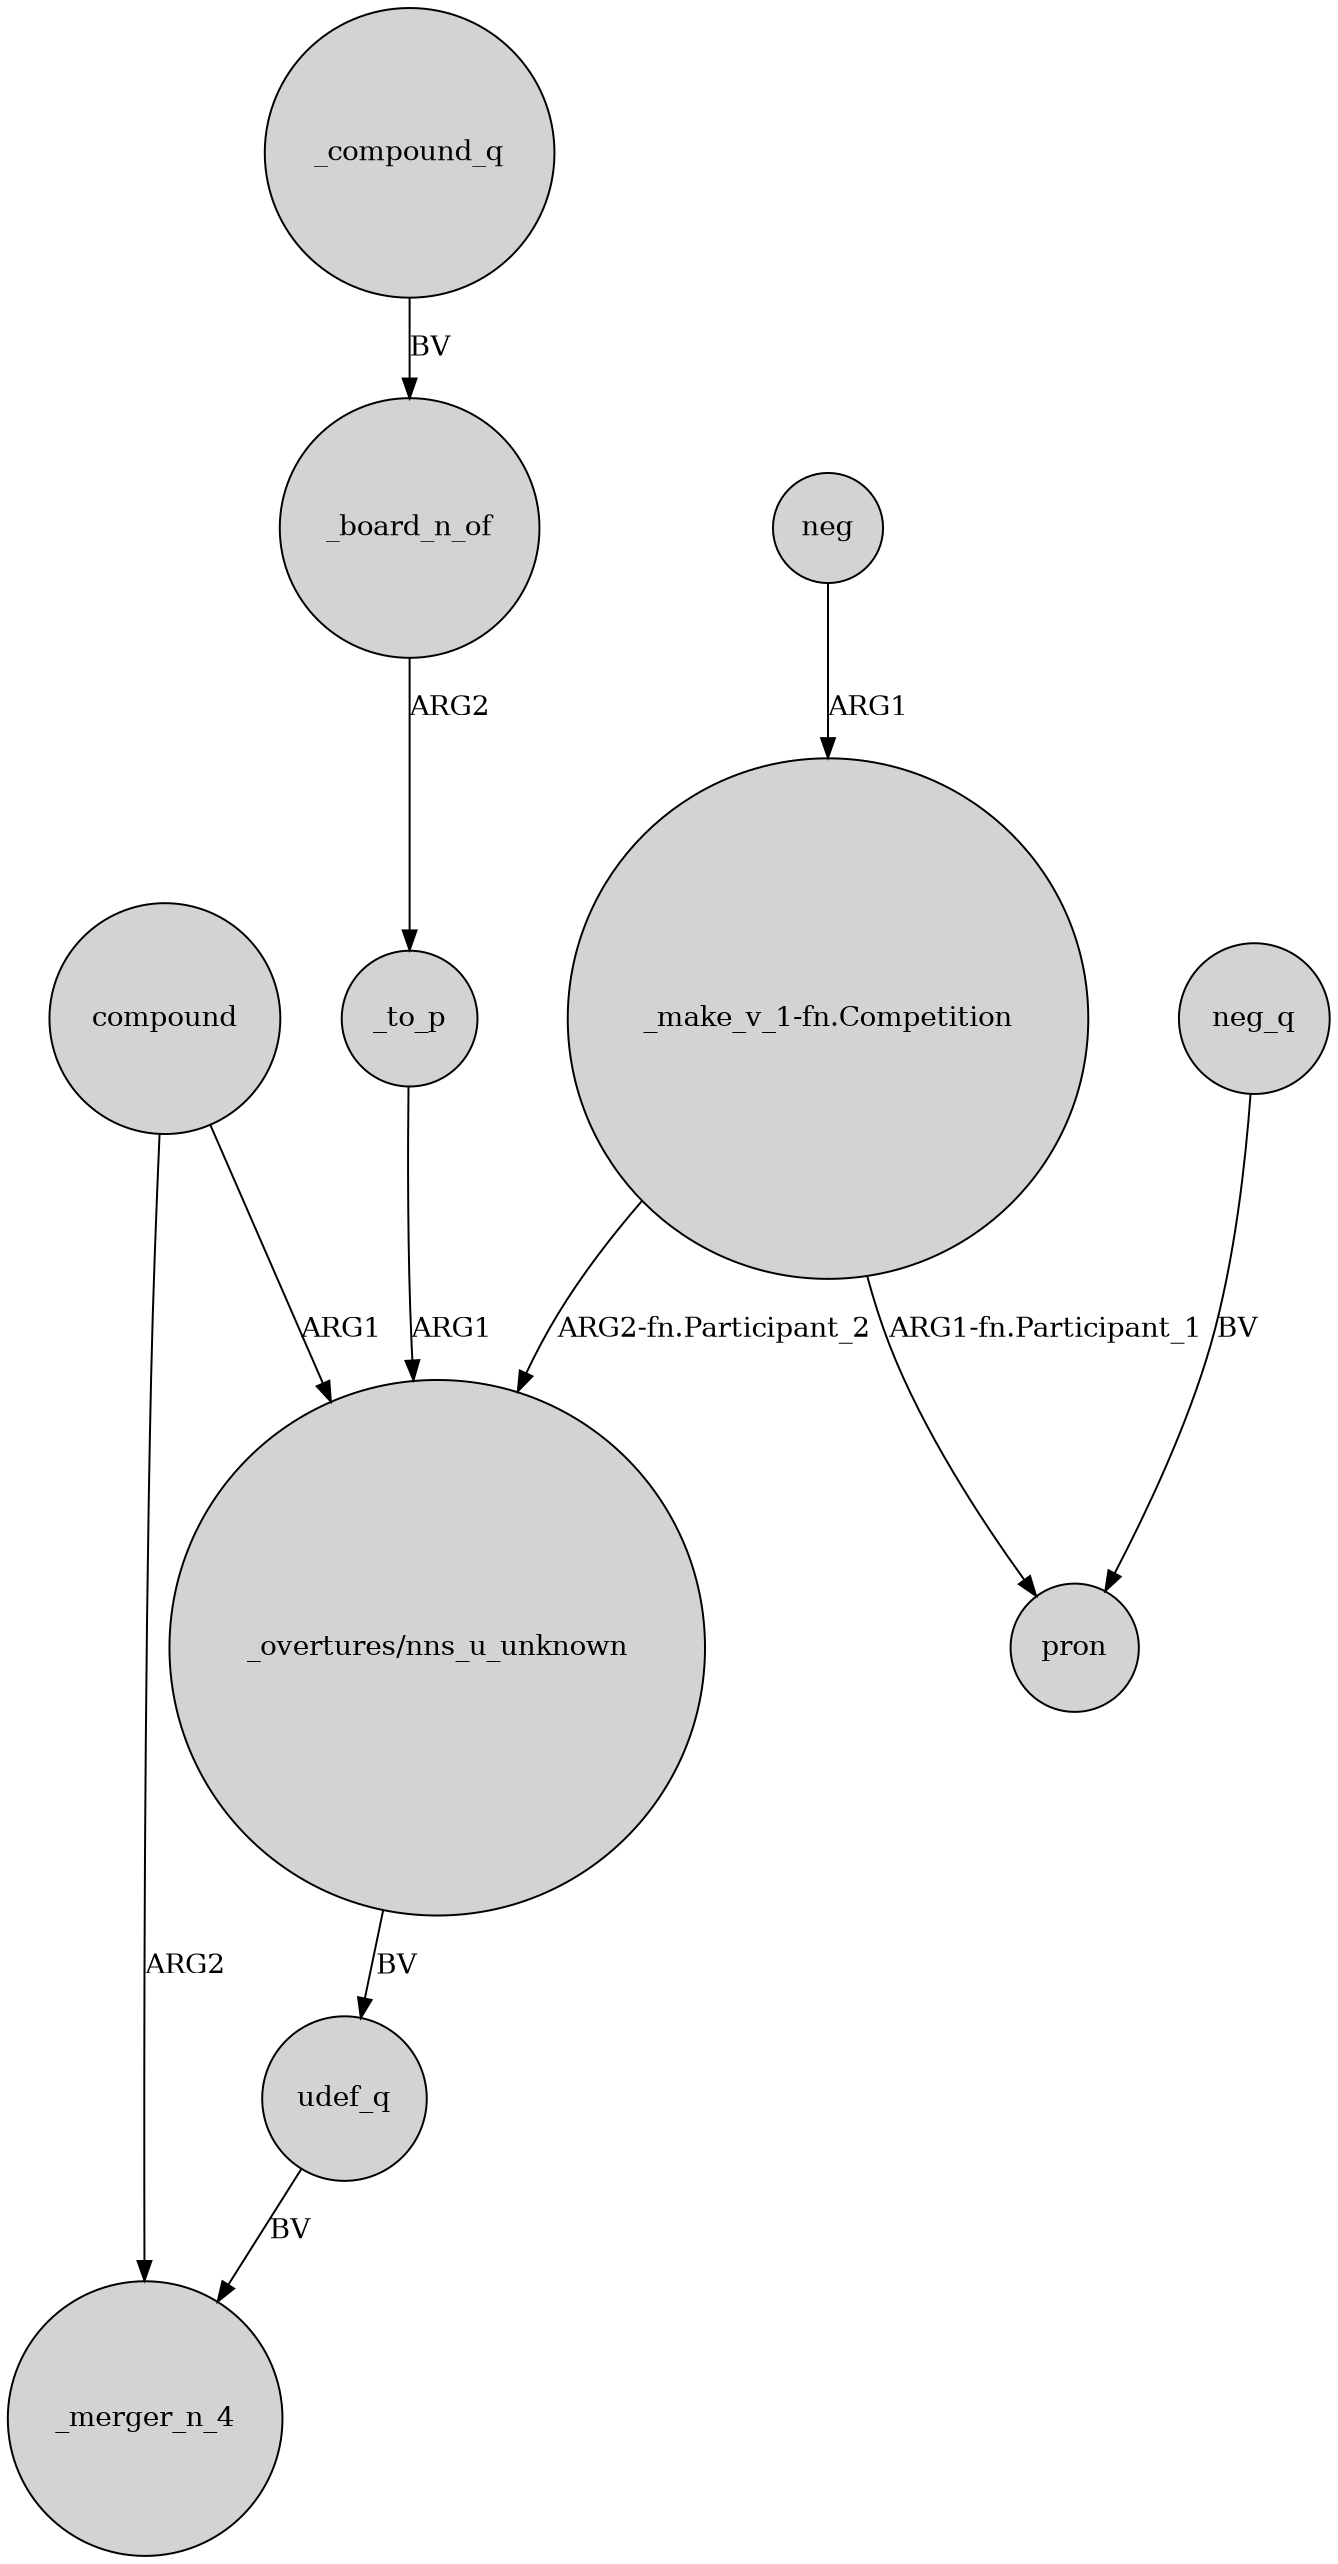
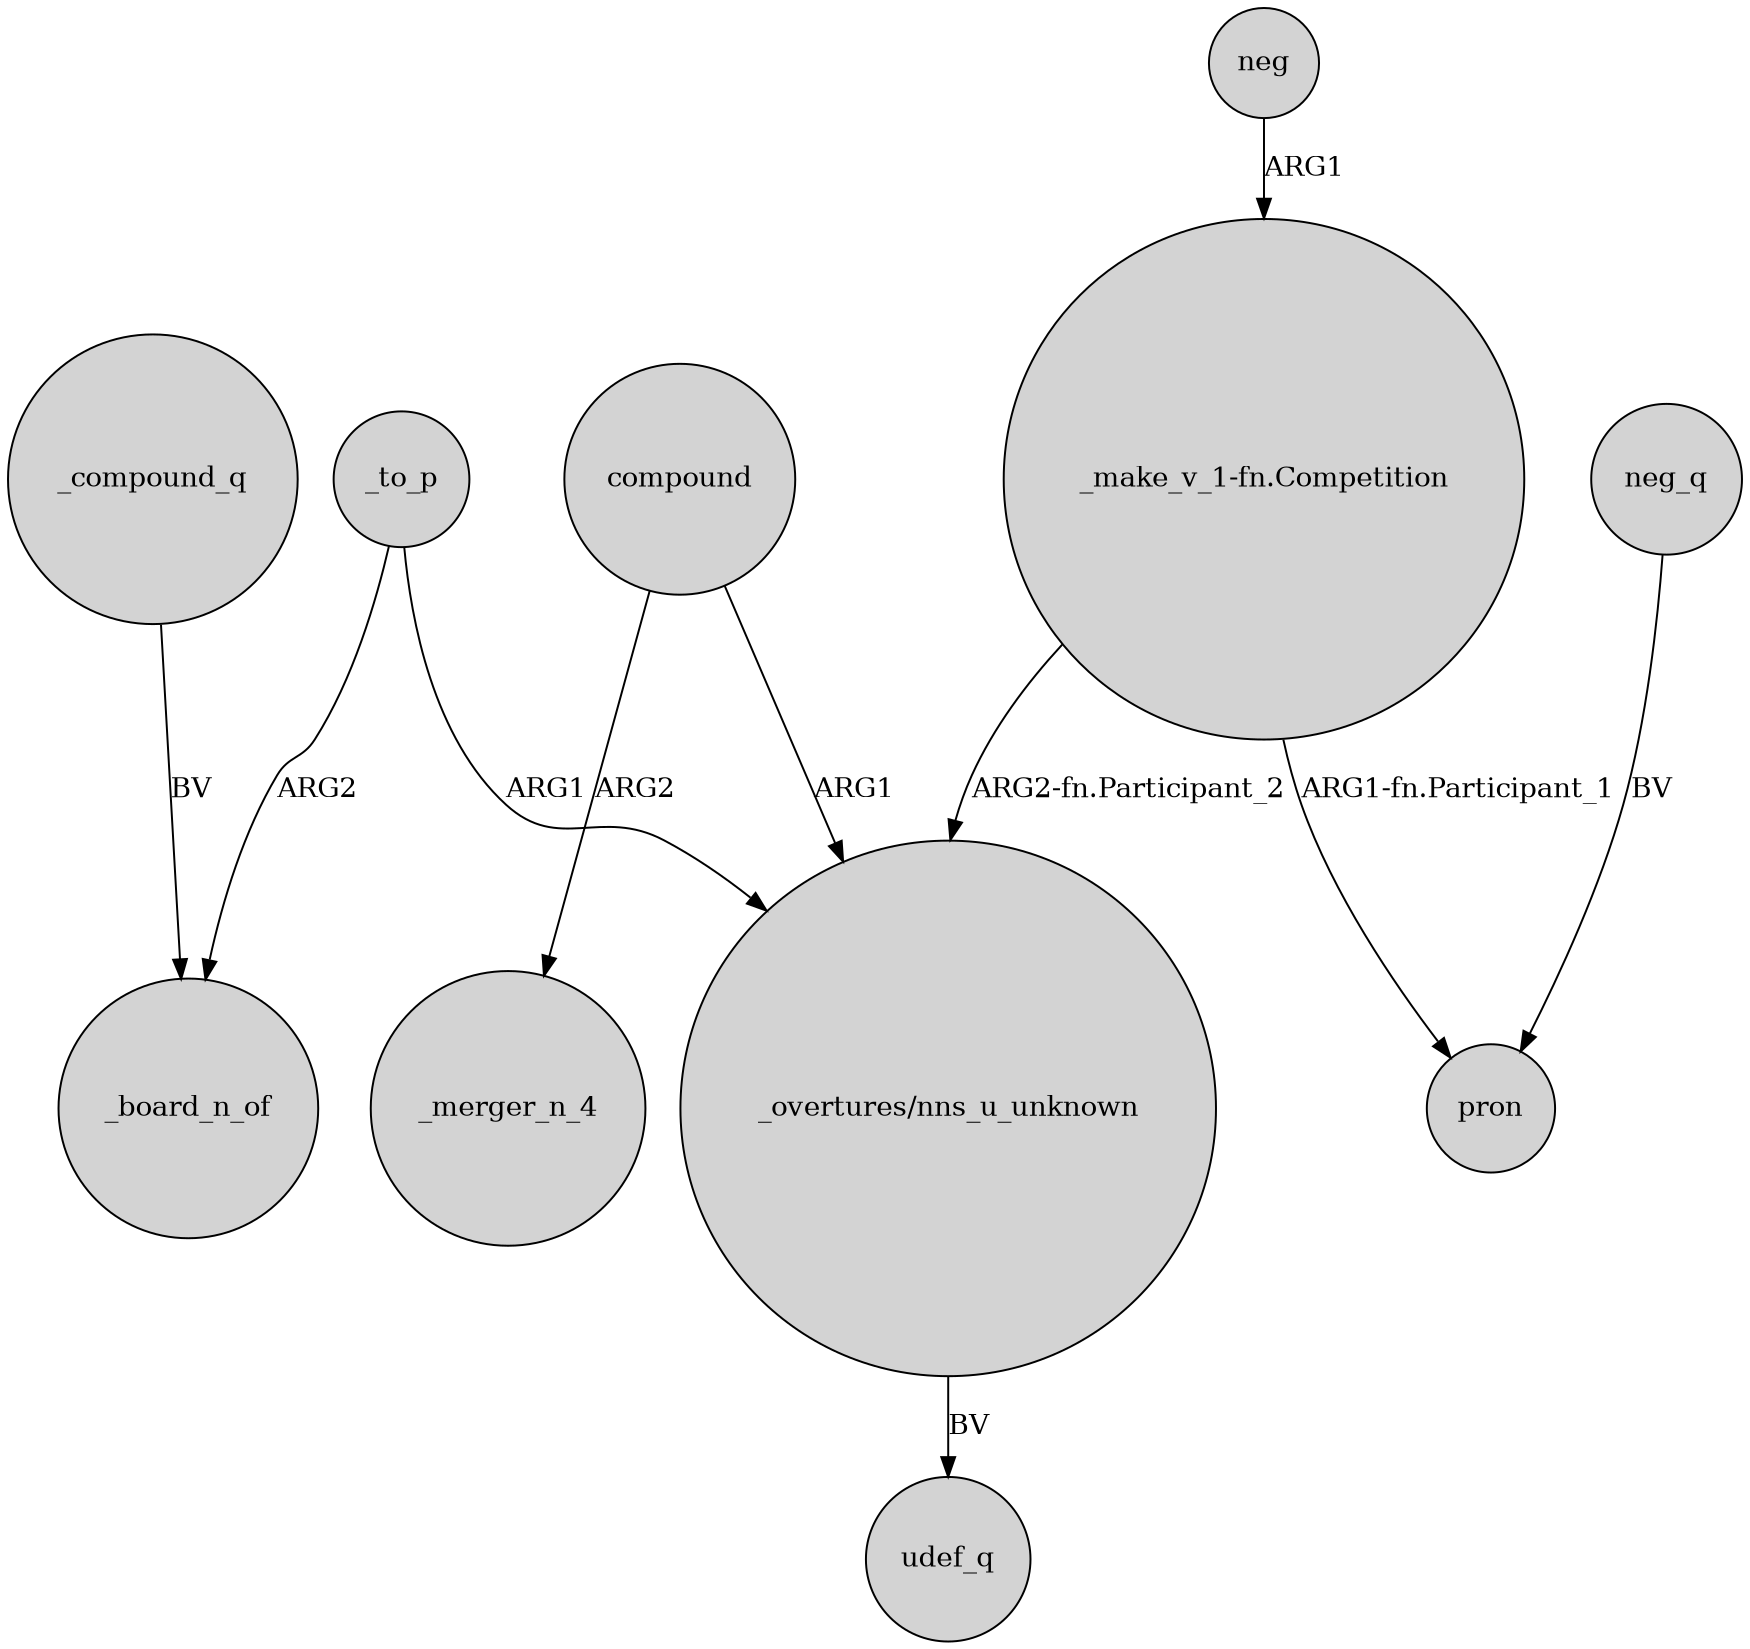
(410, 794) -> (300, 754)
(265, 2227) -> none
